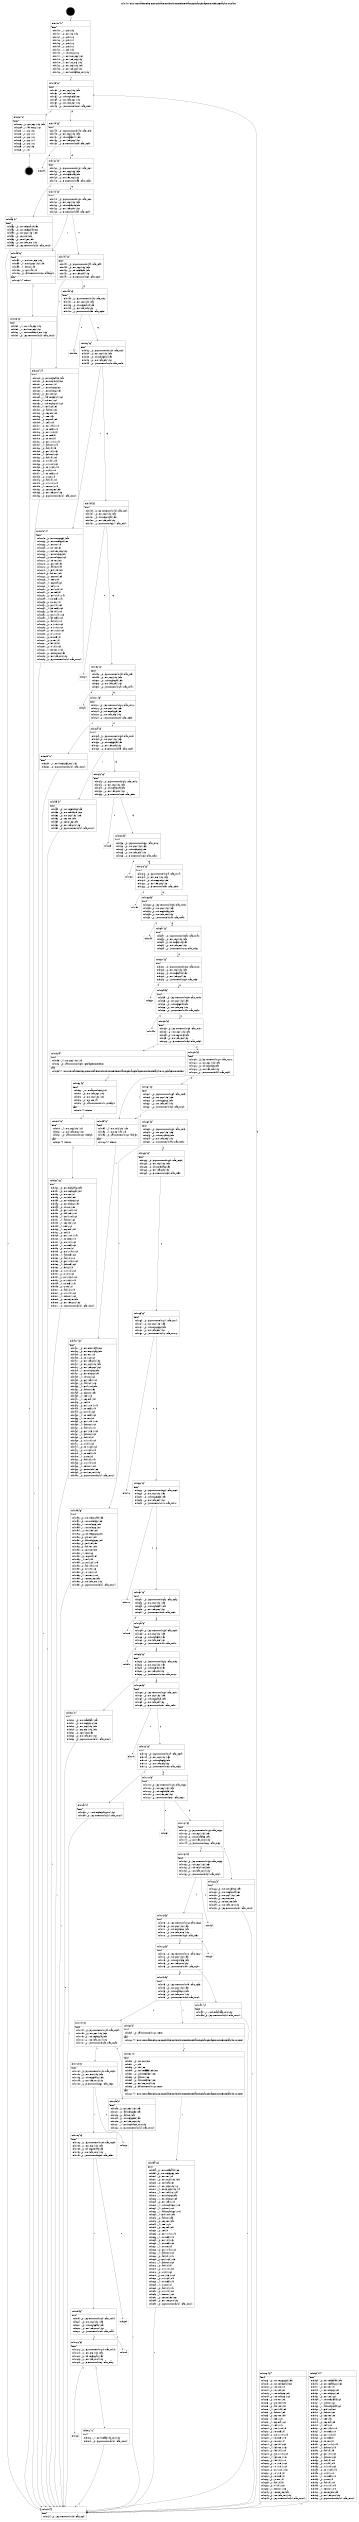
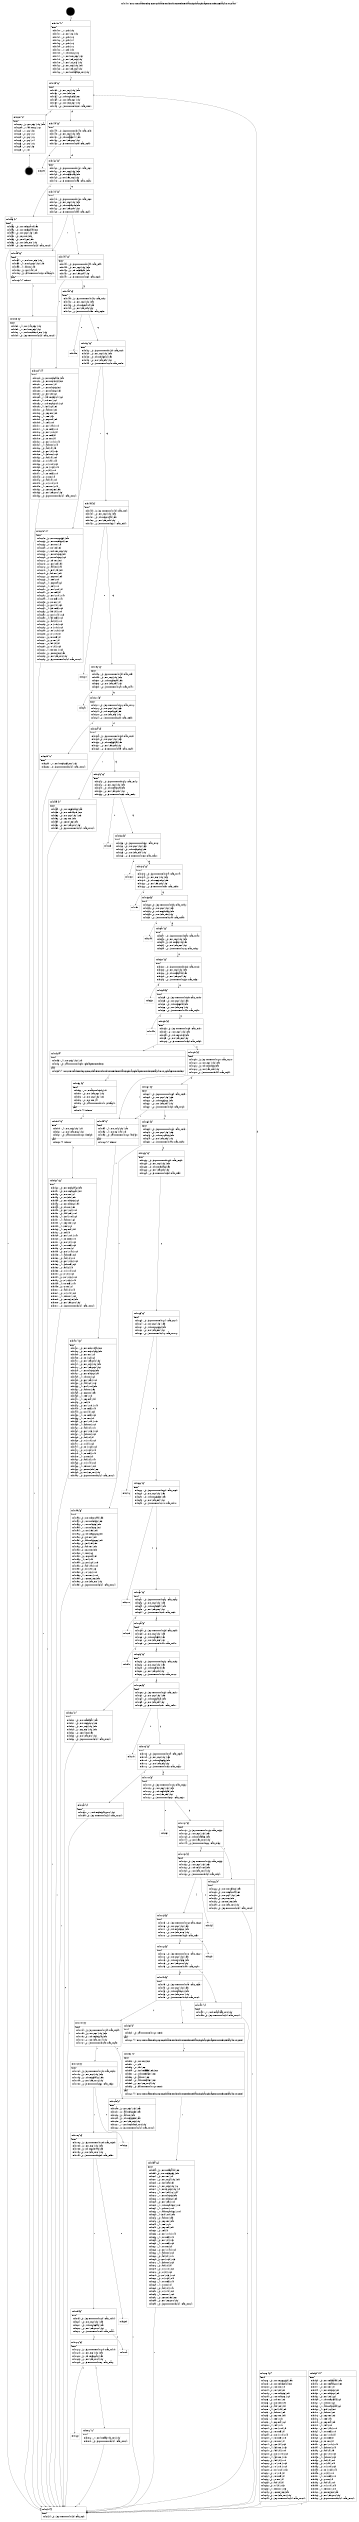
none -> (164, 1114)
